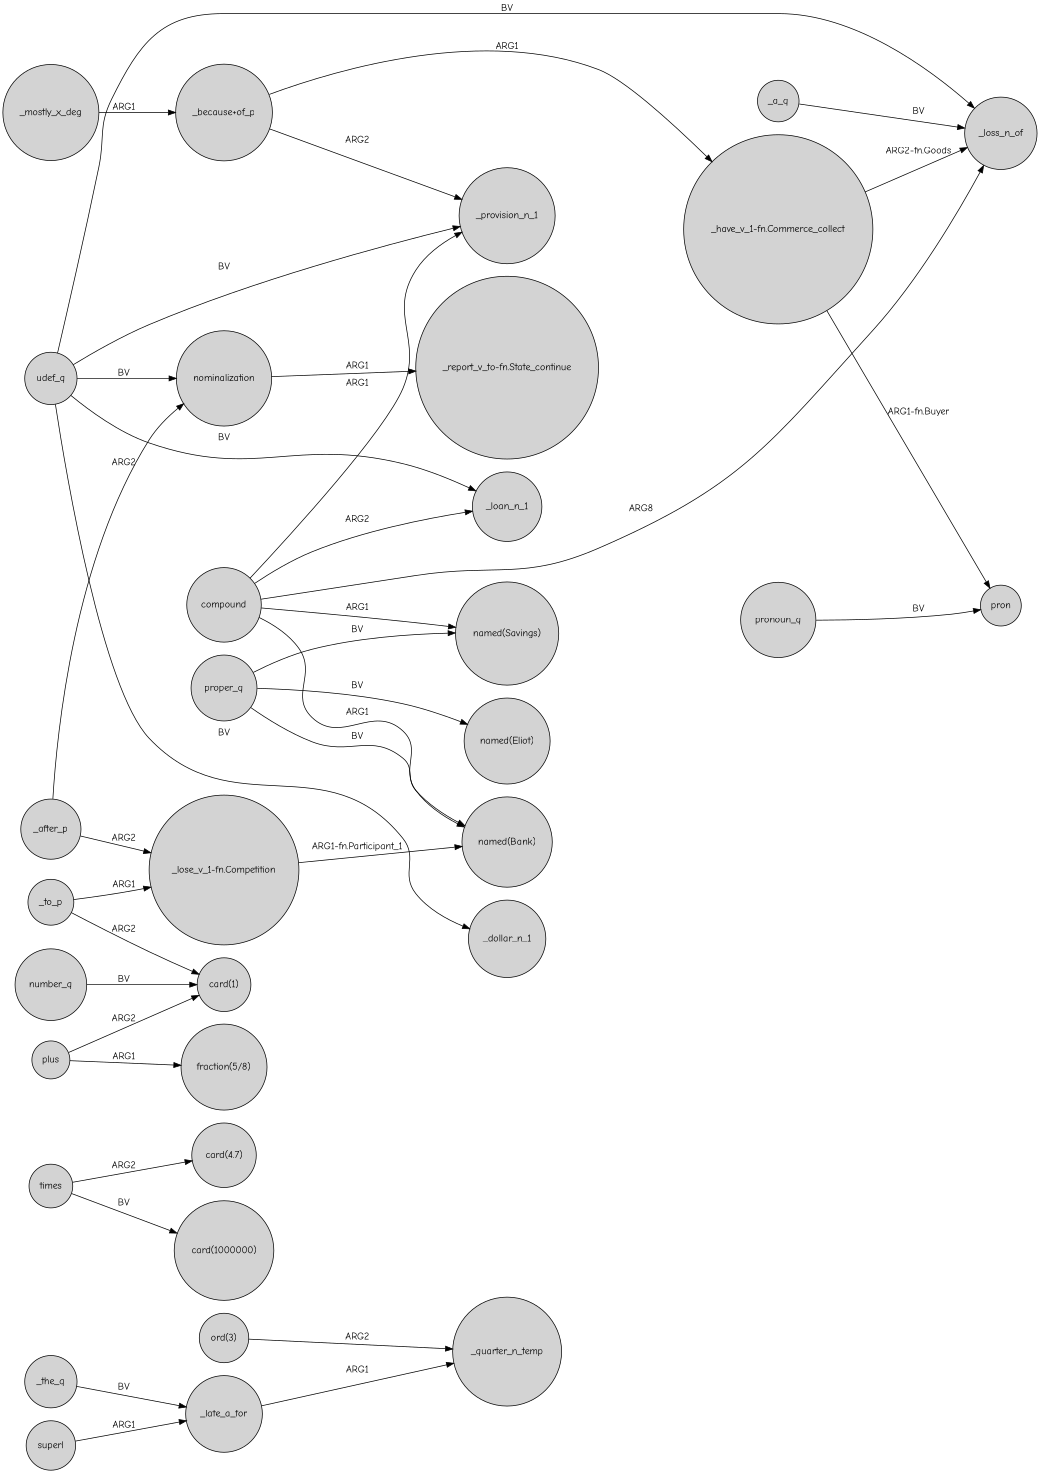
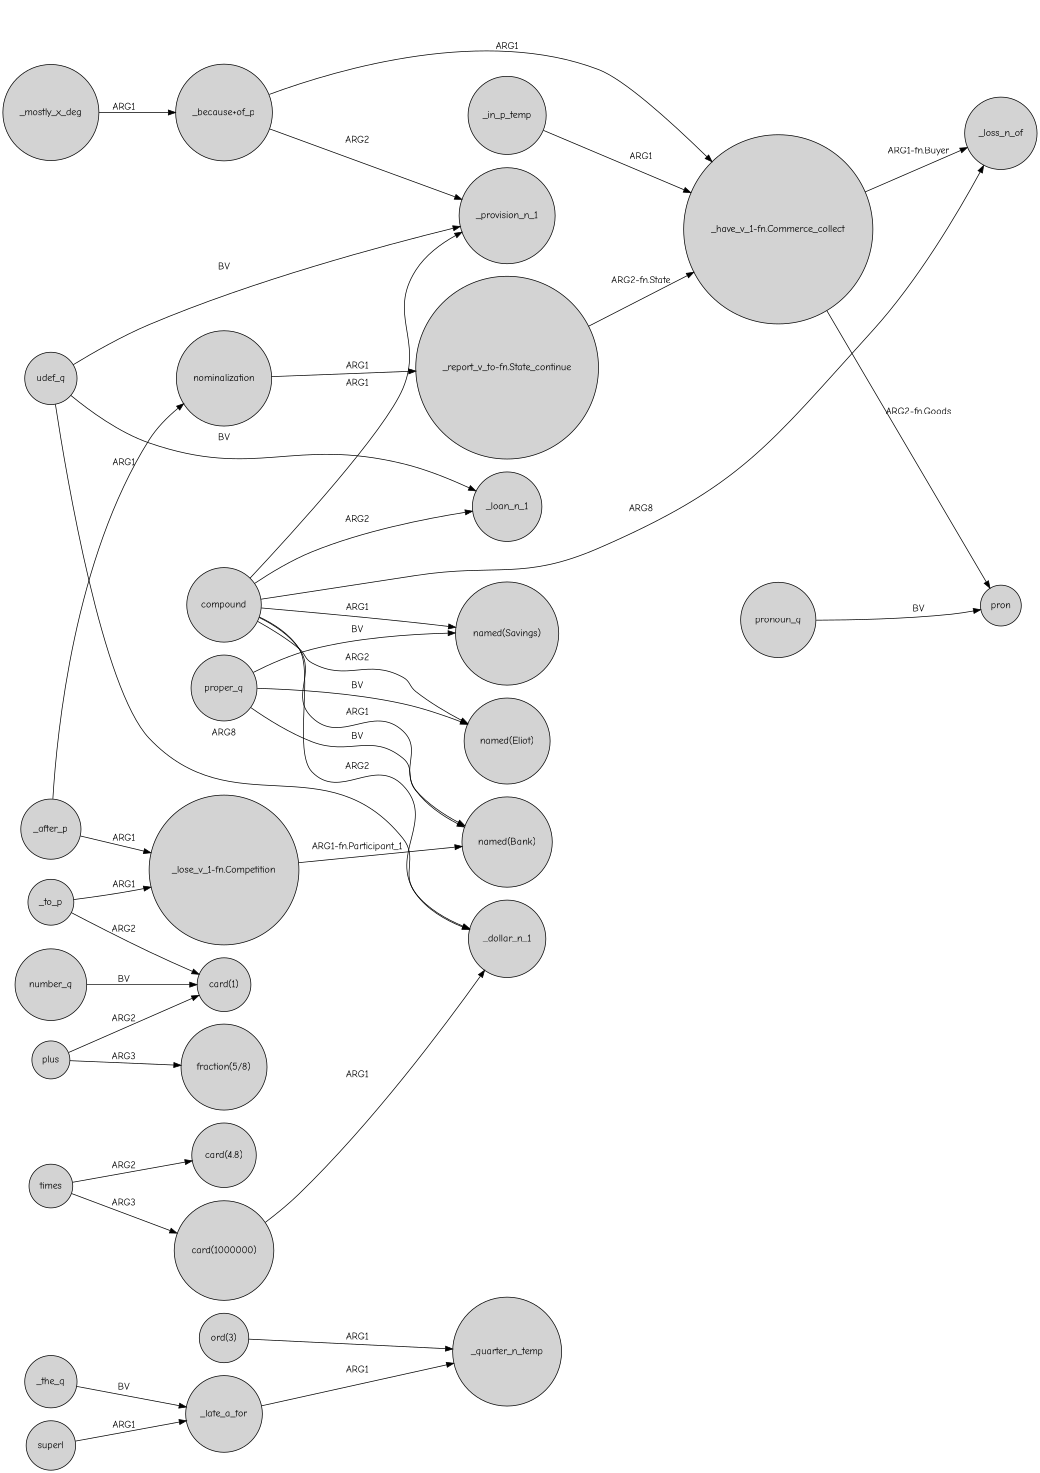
(403, 14) -> none
(778, 101) -> none
none -> (507, 115)
(919, 151) -> (919, 151)
none -> (638, 301)
(123, 378) -> none
(919, 412) -> (919, 412)
(124, 463) -> (124, 463)
none -> (360, 670)
(224, 733) -> (224, 733)
none -> (355, 779)
(124, 838) -> (124, 838)
(124, 1057) -> (124, 1057)
none -> (380, 1106)
(224, 1155) -> (224, 1155)
(124, 1203) -> (124, 1203)
(357, 1337) -> (357, 1337)
